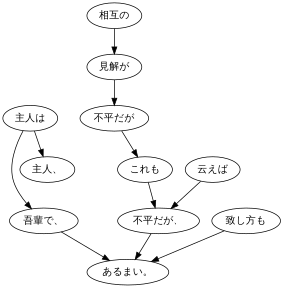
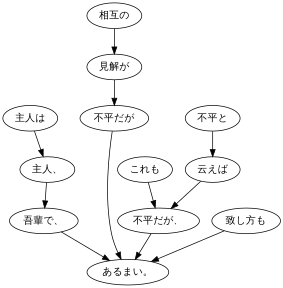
none -> (213, 118)
(128, 141) -> (108, 193)
(12, 168) -> (46, 192)
